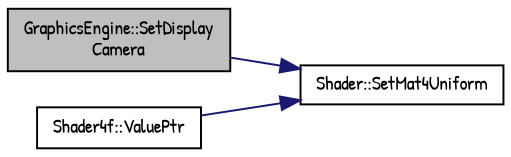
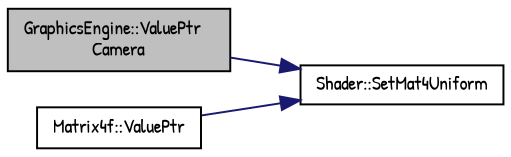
(119, 40) -> (119, 40)
(119, 128) -> (119, 128)
